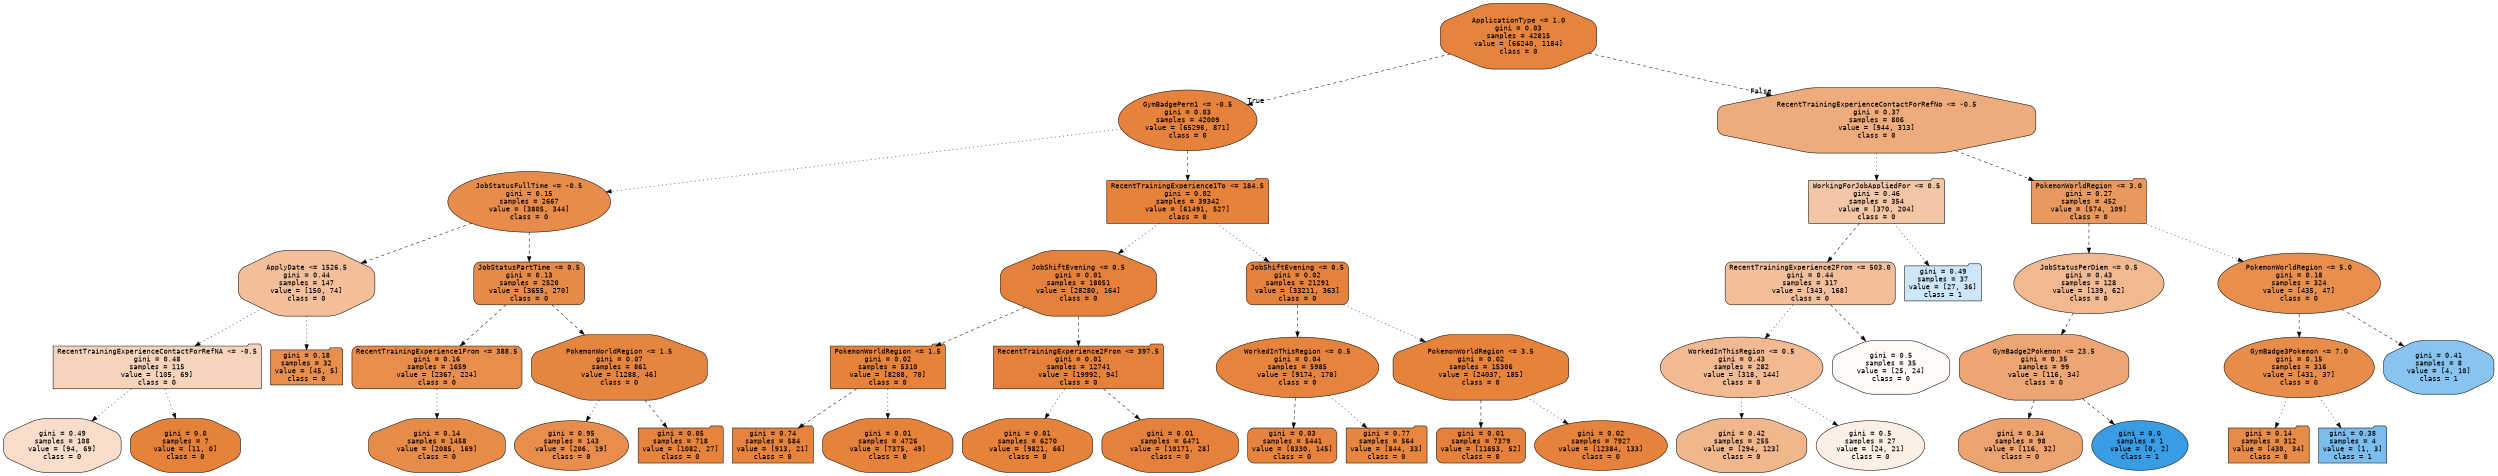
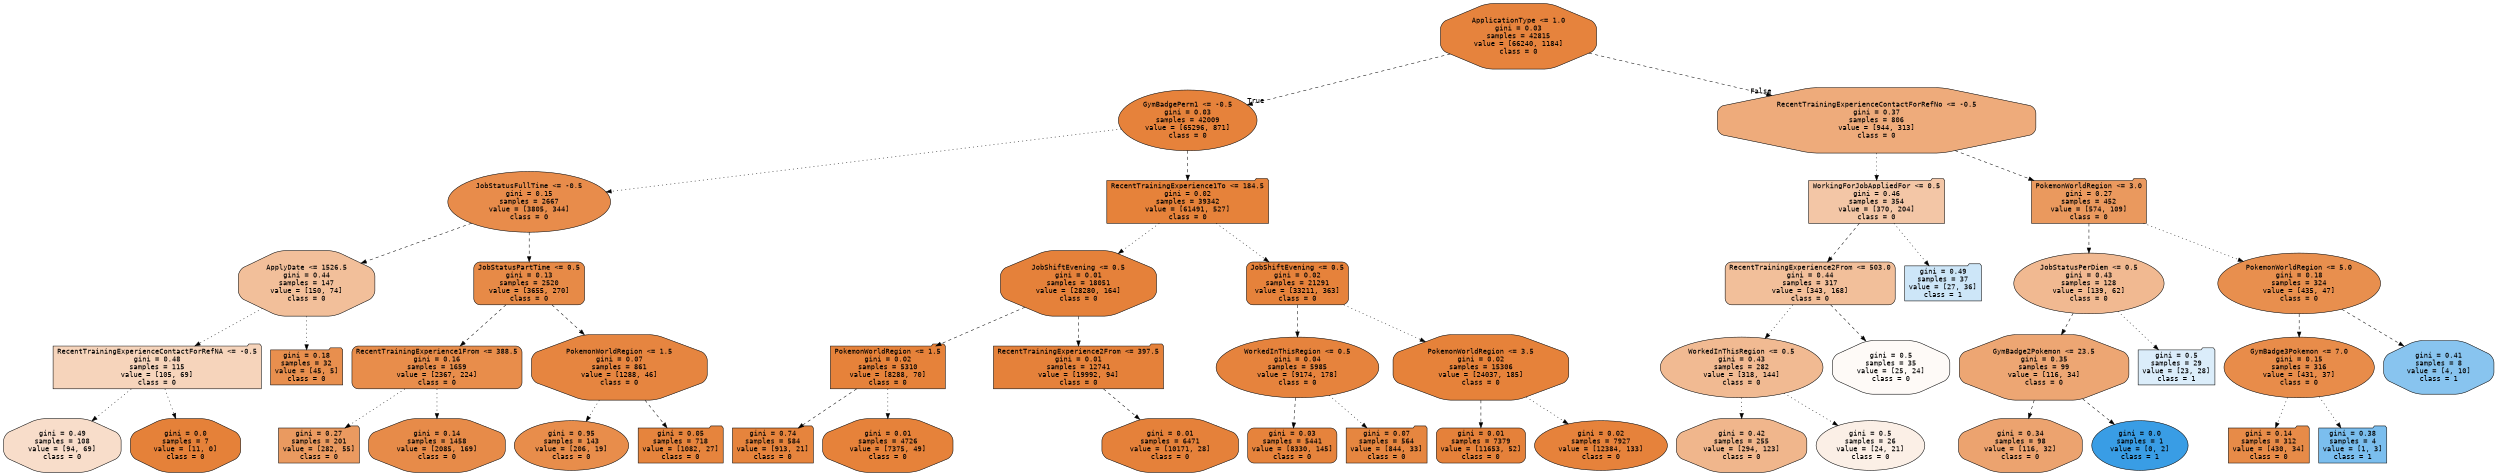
none -> (2177, 367)
none -> (319, 446)
(1027, 446) -> none
(1387, 446) -> (1387, 446)
(1870, 446) -> (1870, 446)
